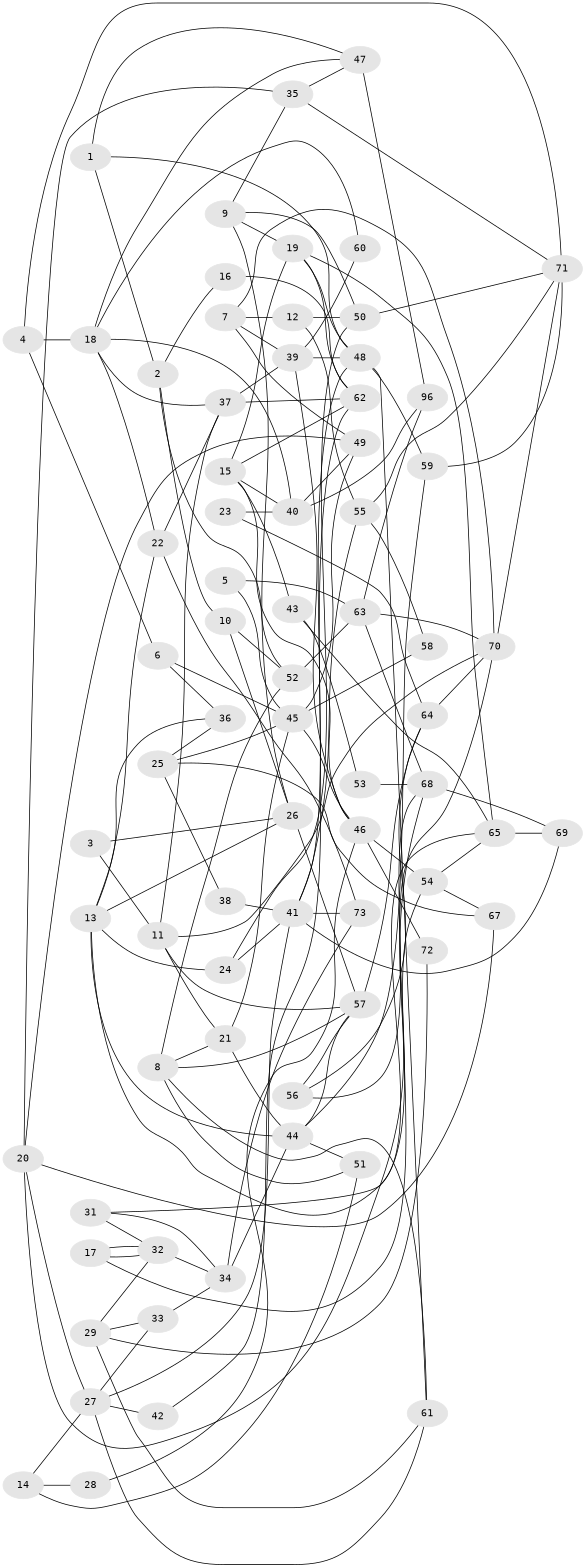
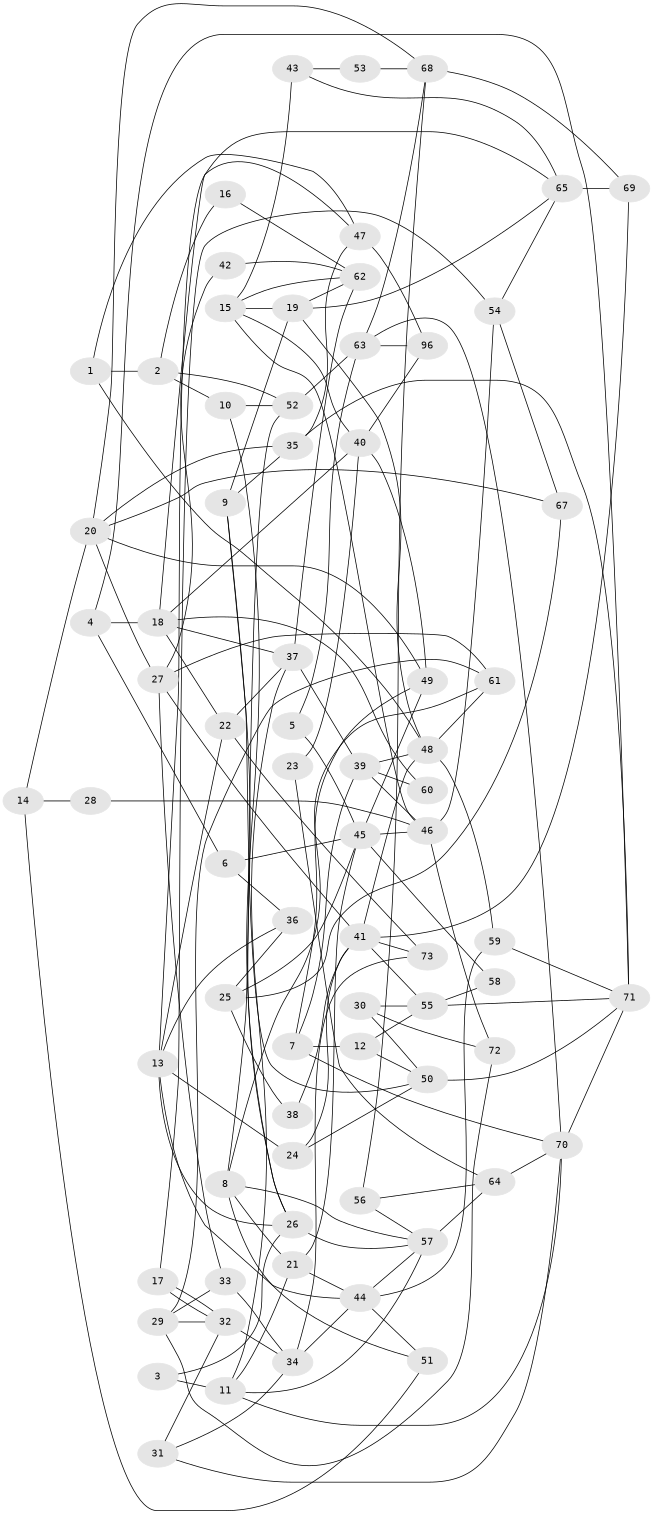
none -> (360, 1006)
(57, 1444) -> (55, 666)
